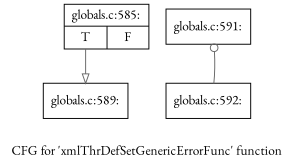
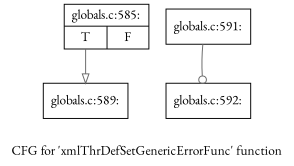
(215, 68) -> (202, 60)
